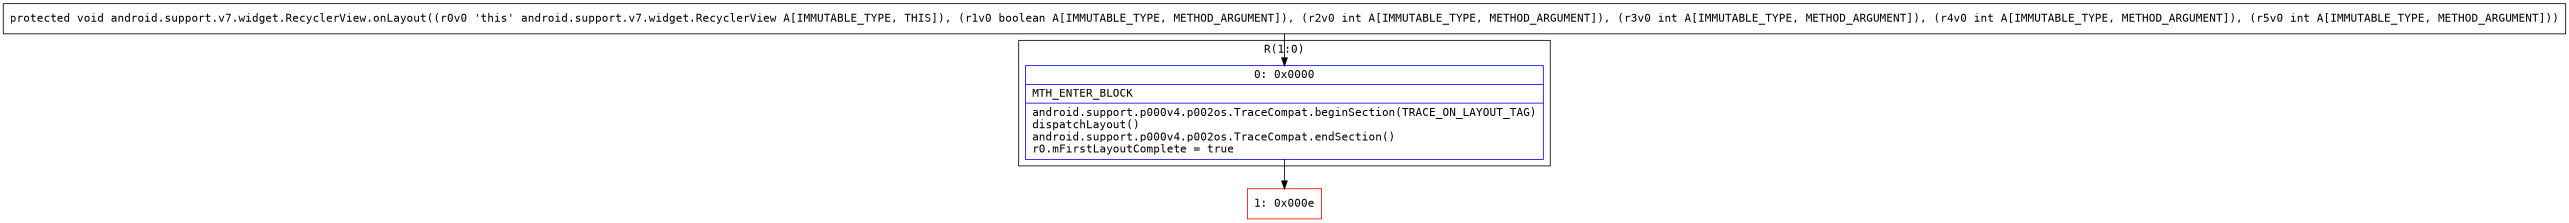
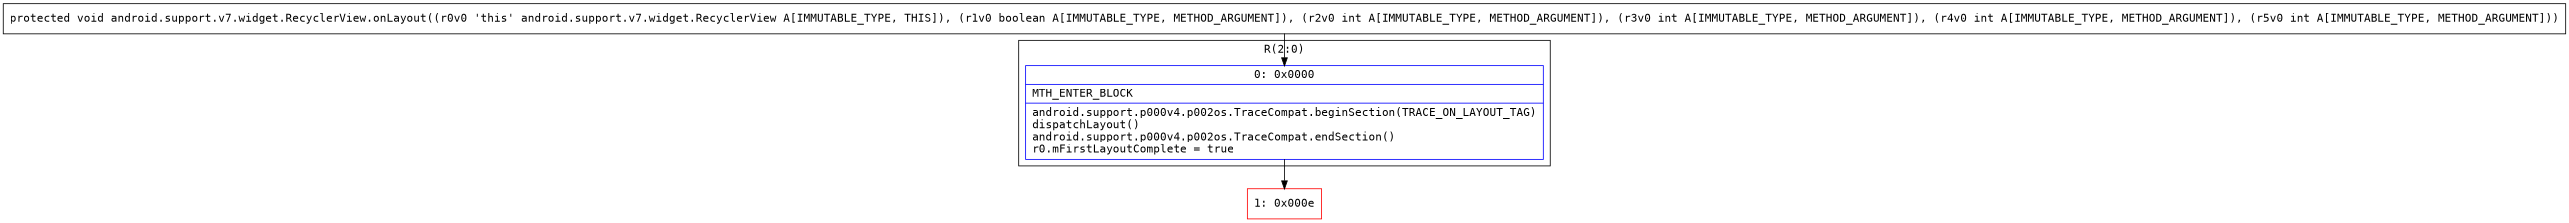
(1284, 50) -> (1284, 50)
